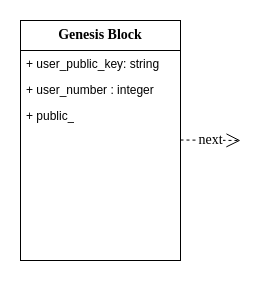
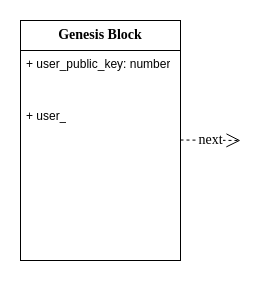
(101, 65) -> (102, 72)
(101, 90) -> none
(52, 117) -> (48, 117)
